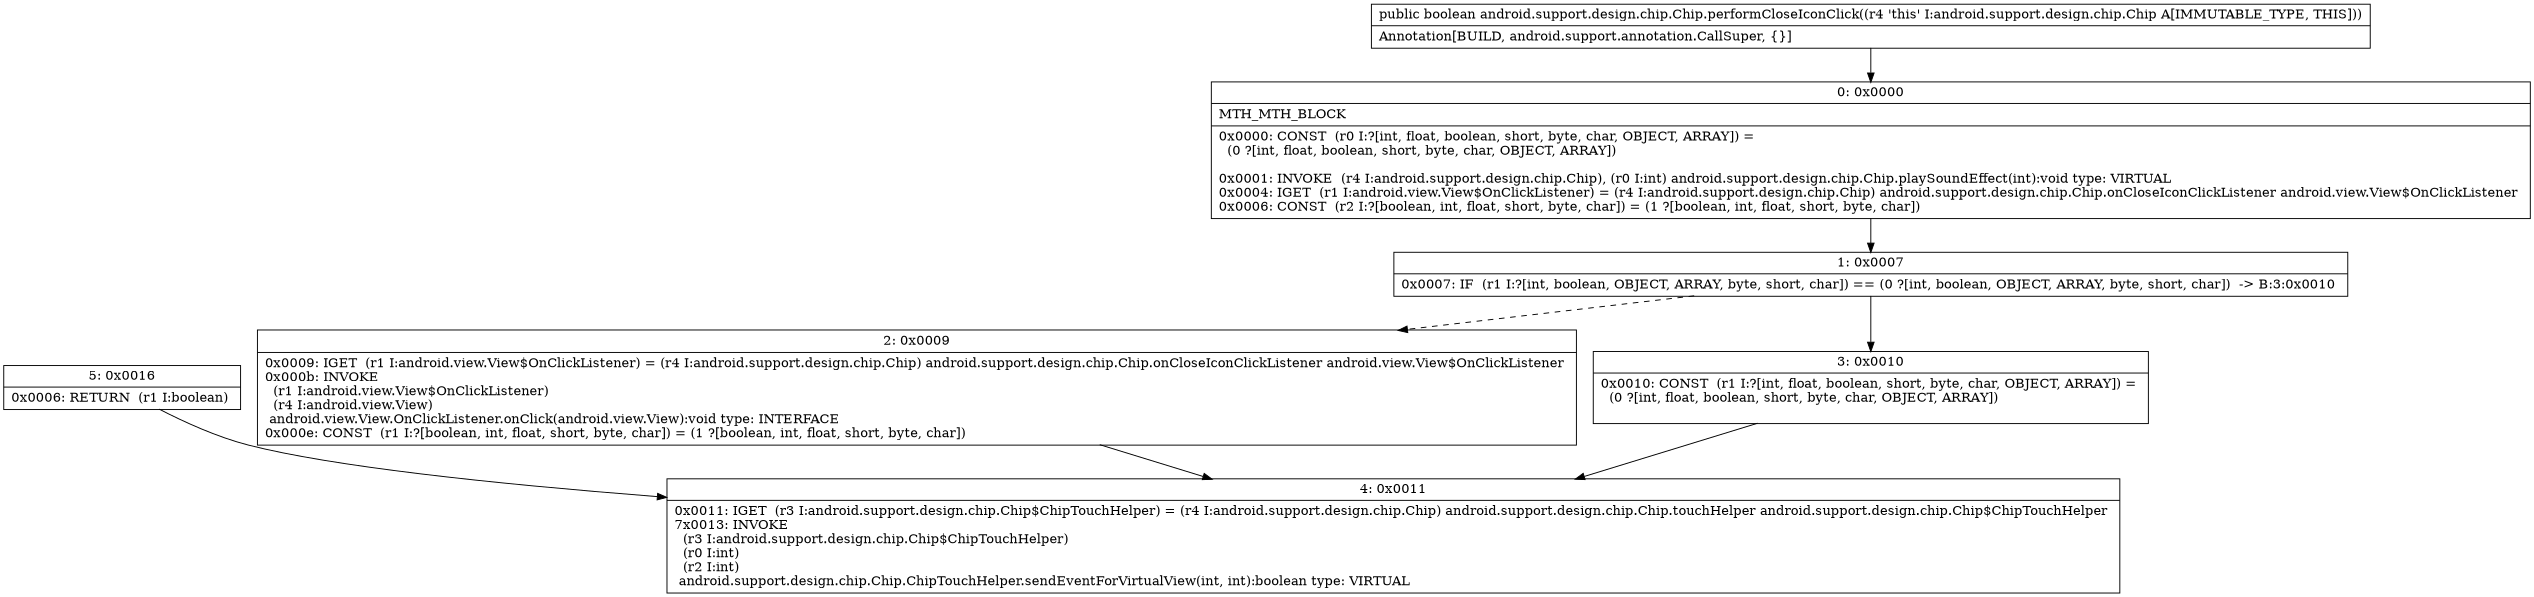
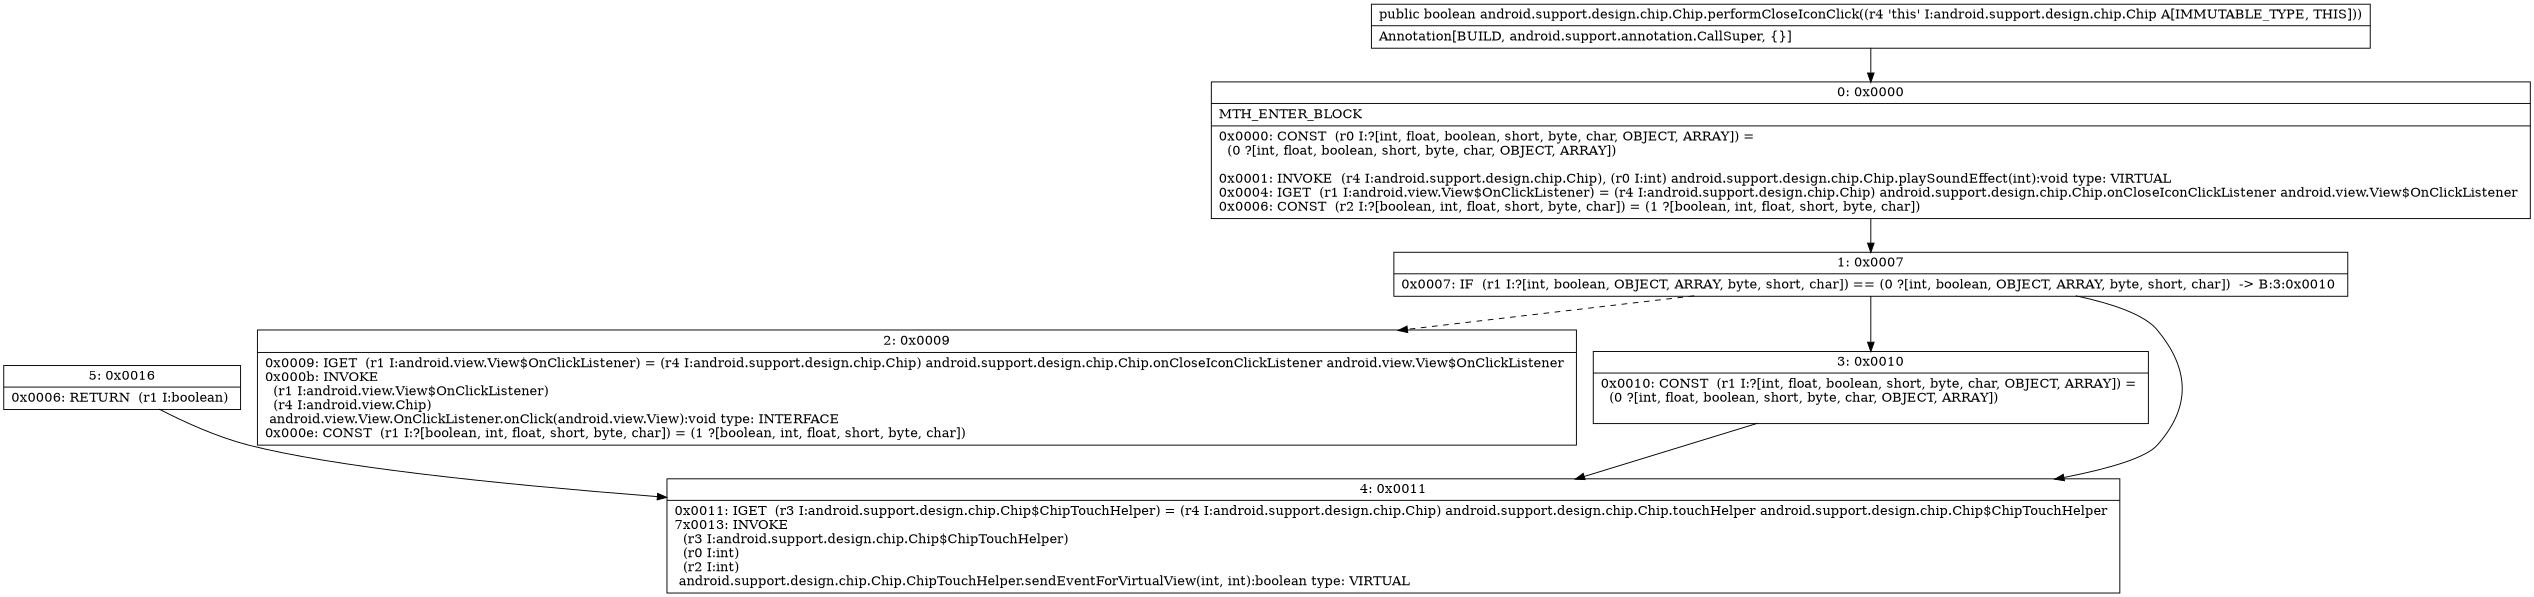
(1282, 114) -> (1291, 114)
(349, 405) -> (348, 405)
(1151, 461) -> (2182, 393)
